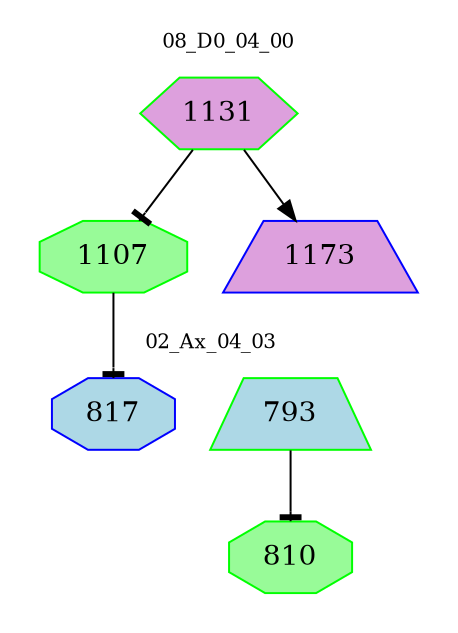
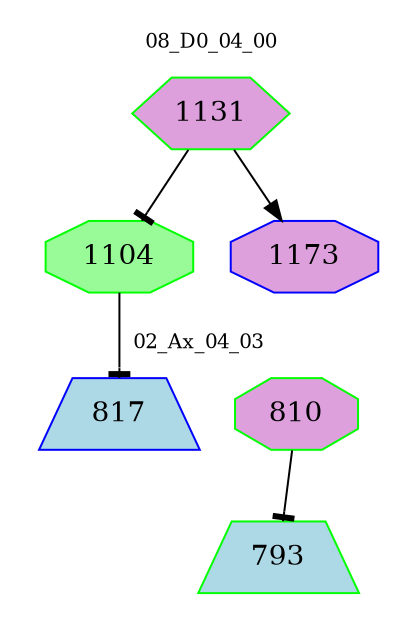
(113, 257) -> (119, 257)
(320, 257) -> (305, 257)
(113, 414) -> (119, 414)
(291, 481) -> (288, 481)
(291, 557) -> (297, 414)
